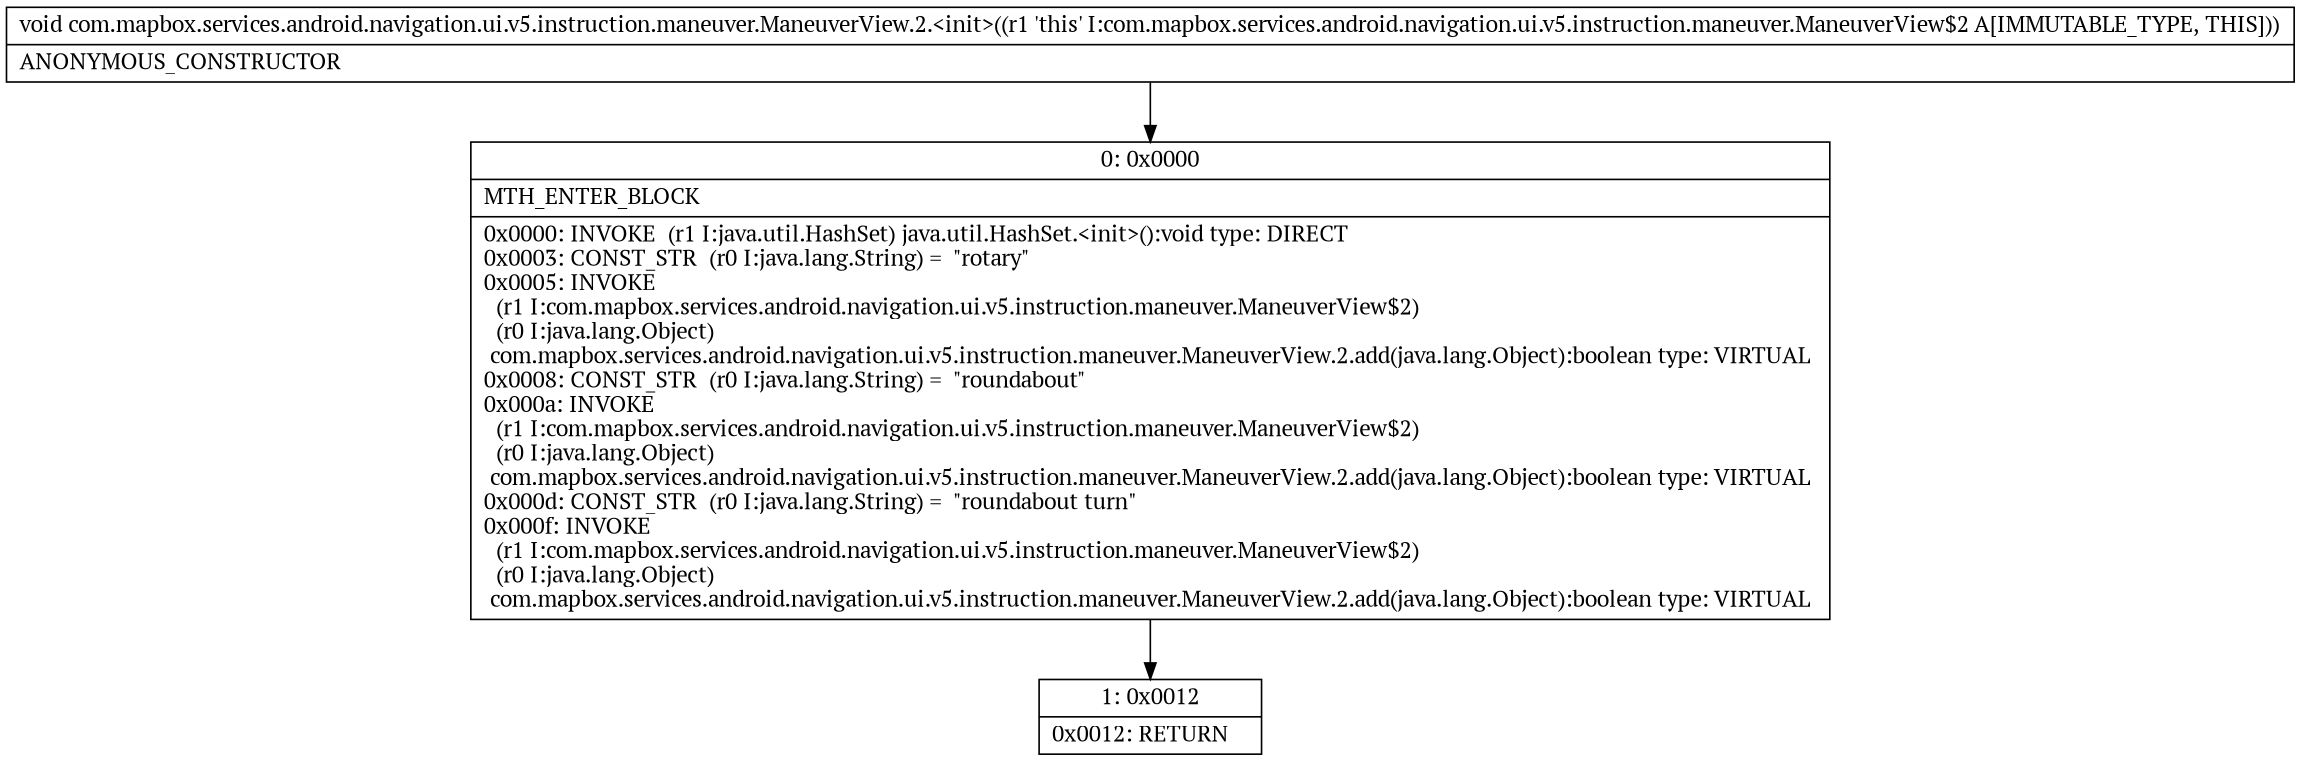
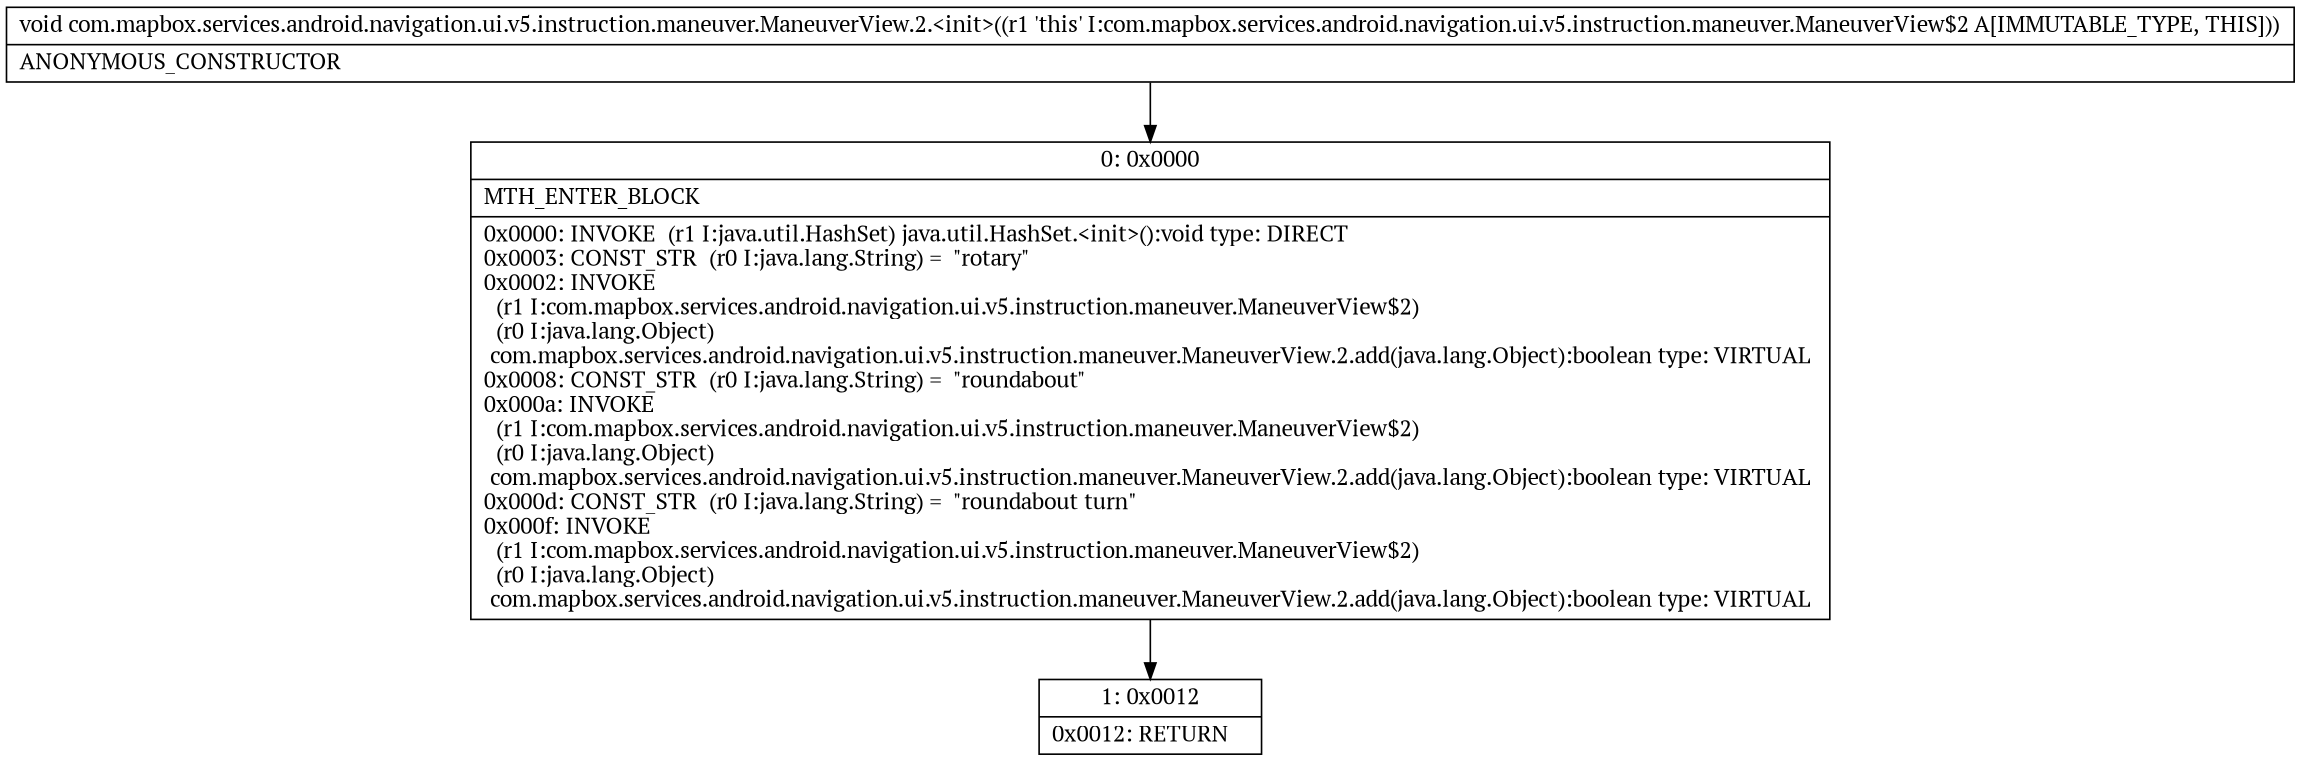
(576, 283) -> (576, 283)
